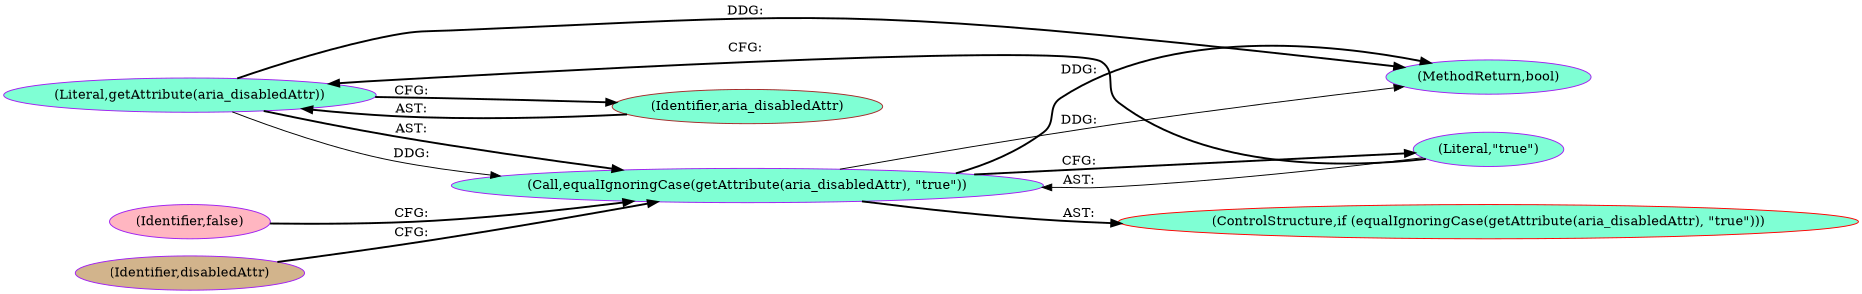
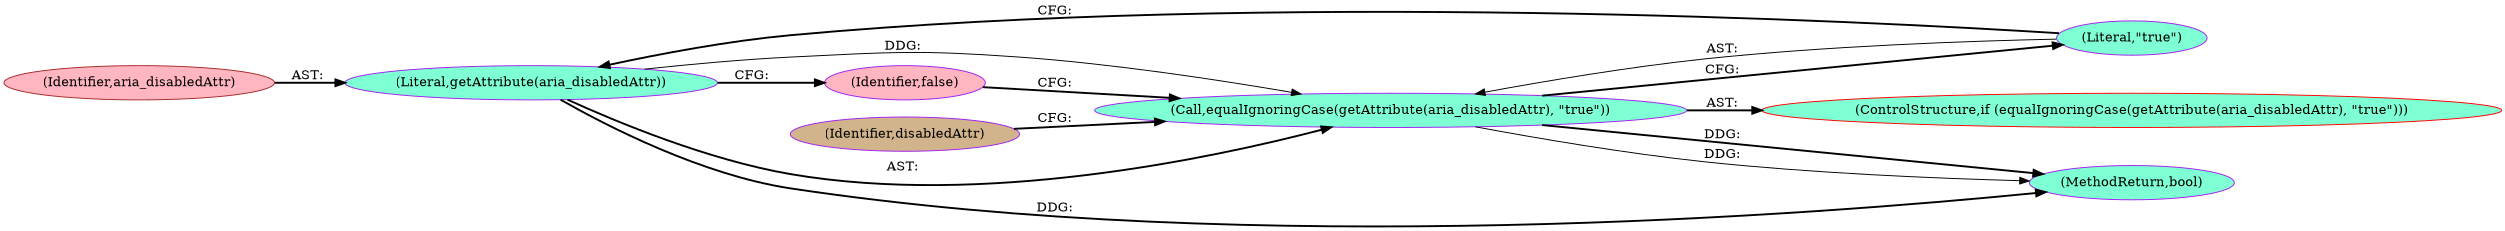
(491, 99) -> (766, 83)
(747, 107) -> (139, 83)
